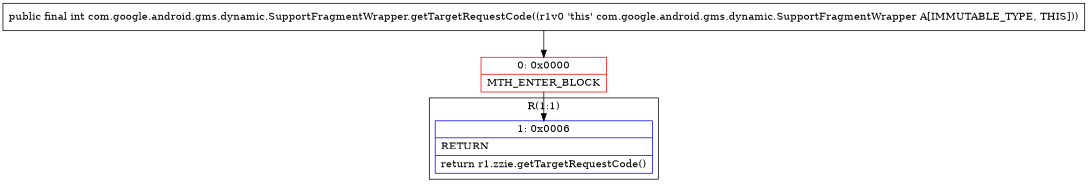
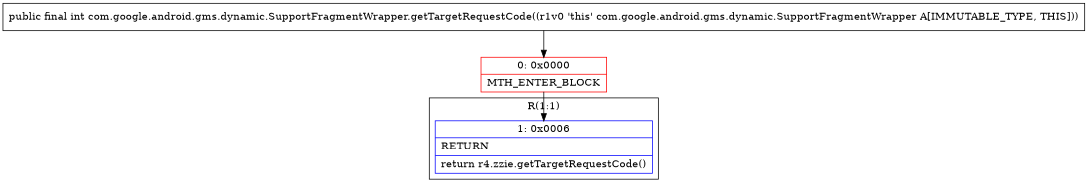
(544, 164) -> (544, 164)
